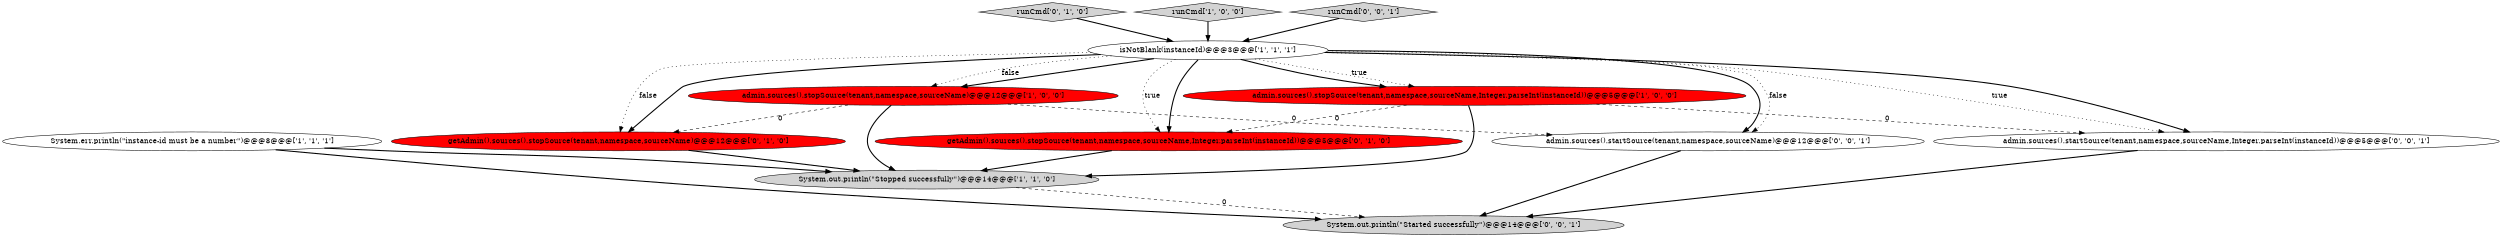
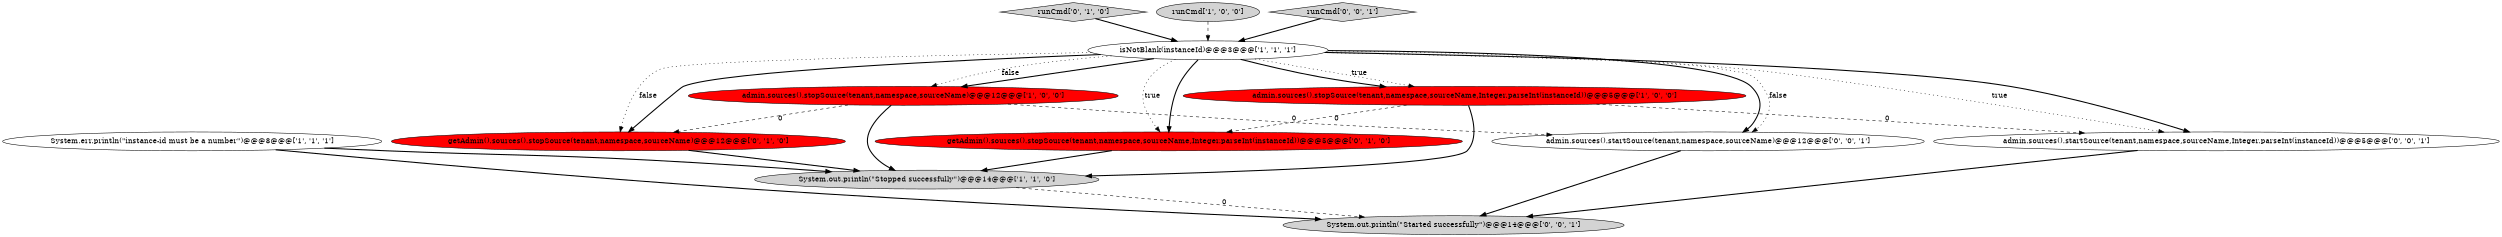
(1208, 12) -> (1208, 12)
(1208, 29) -> (1208, 29)
